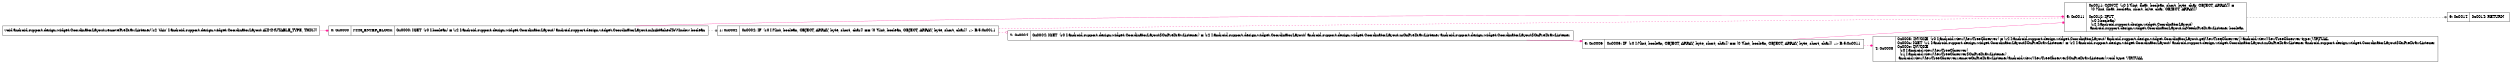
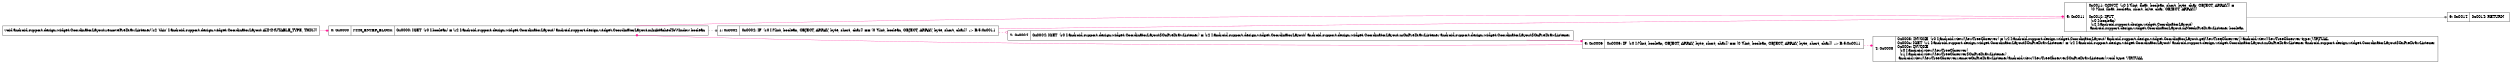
(2345, 17) -> (2345, 17)
(1530, 23) -> (1530, 23)
(1928, 31) -> (1110, 44)
(1553, 41) -> (1553, 41)
